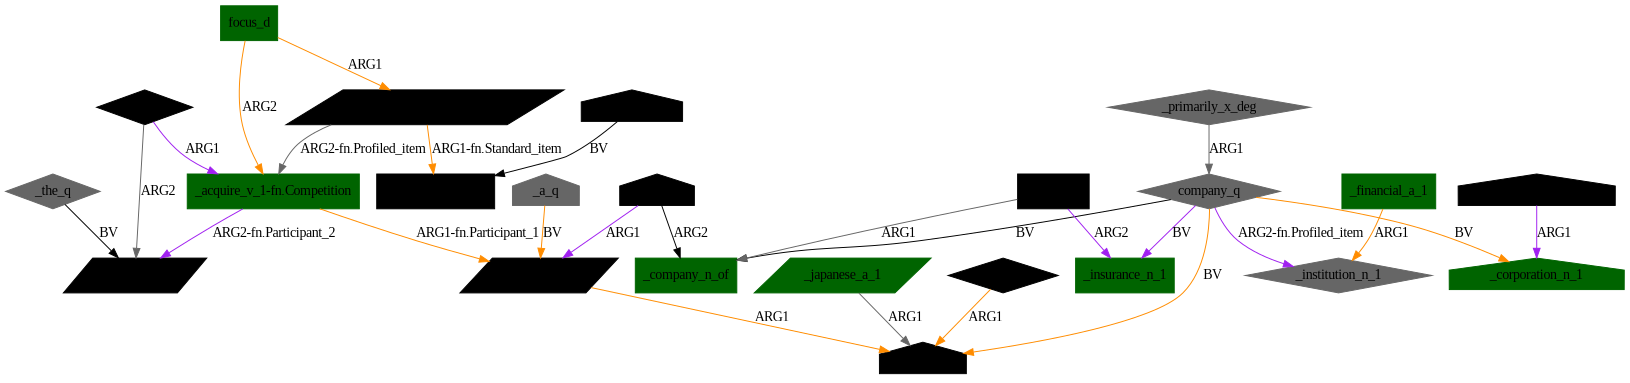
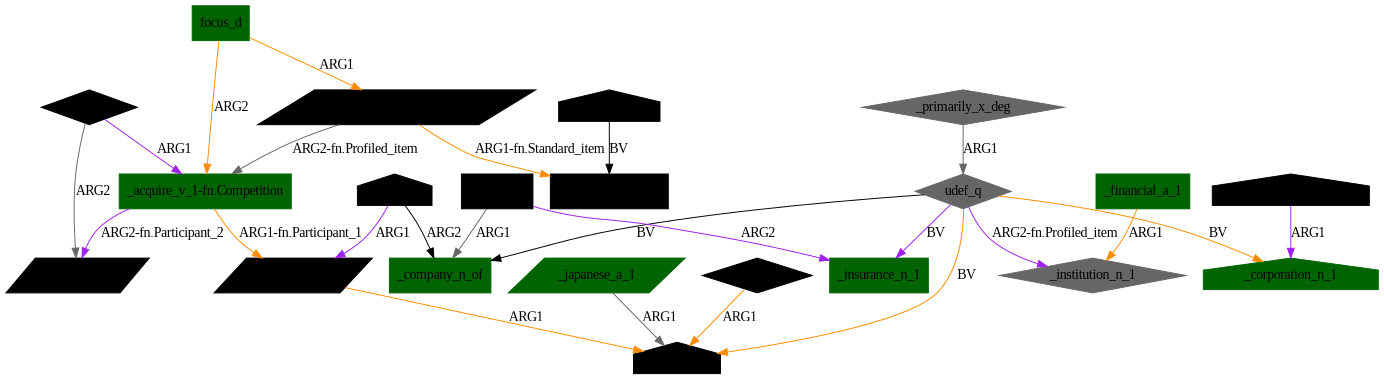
(53, 191) -> none
(546, 191) -> none
(1209, 191) -> (963, 191)
